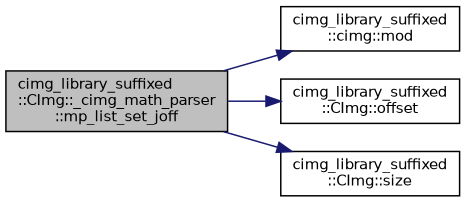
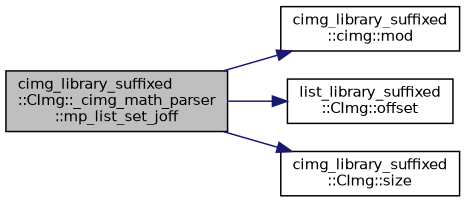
(370, 101) -> (370, 101)
